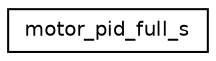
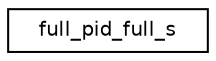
(108, 31) -> (108, 31)
